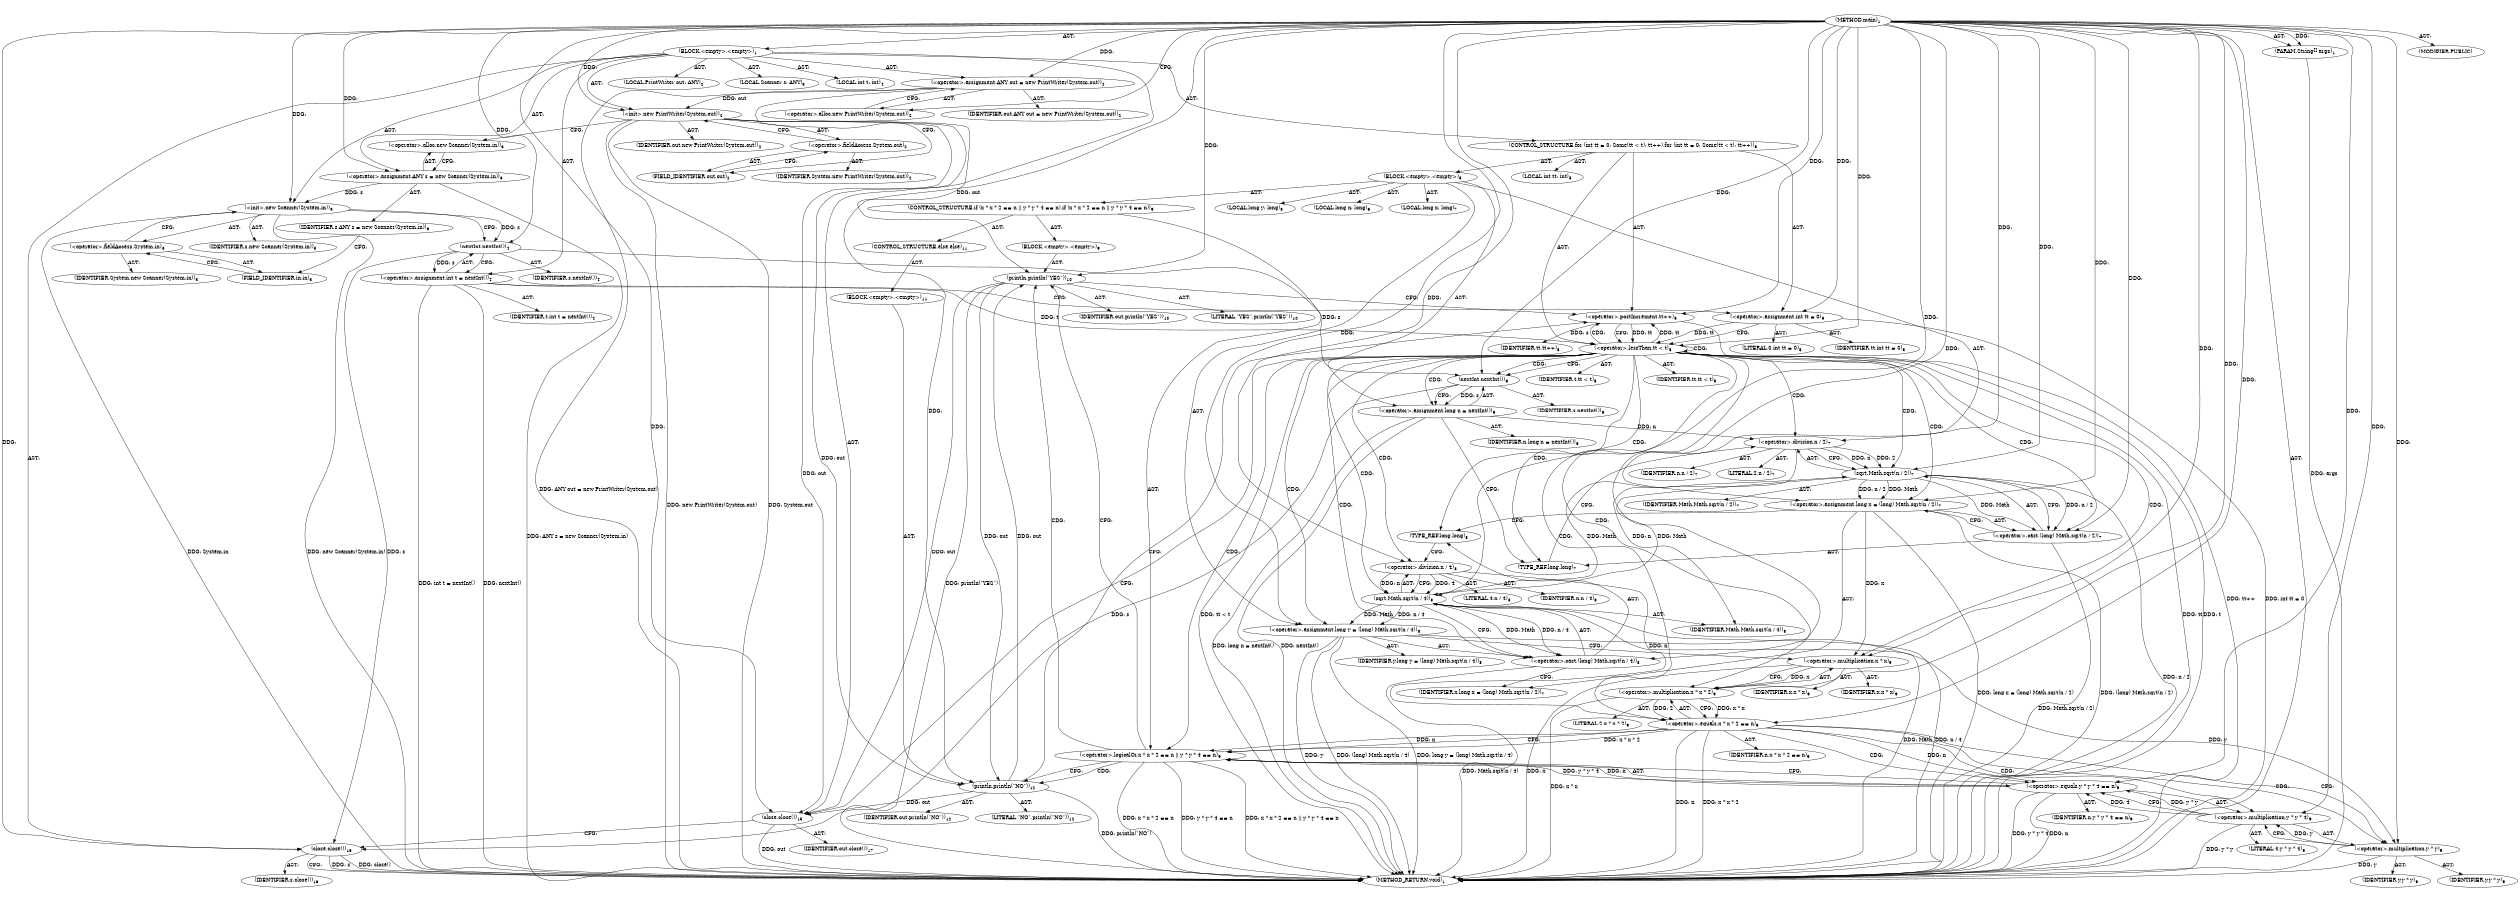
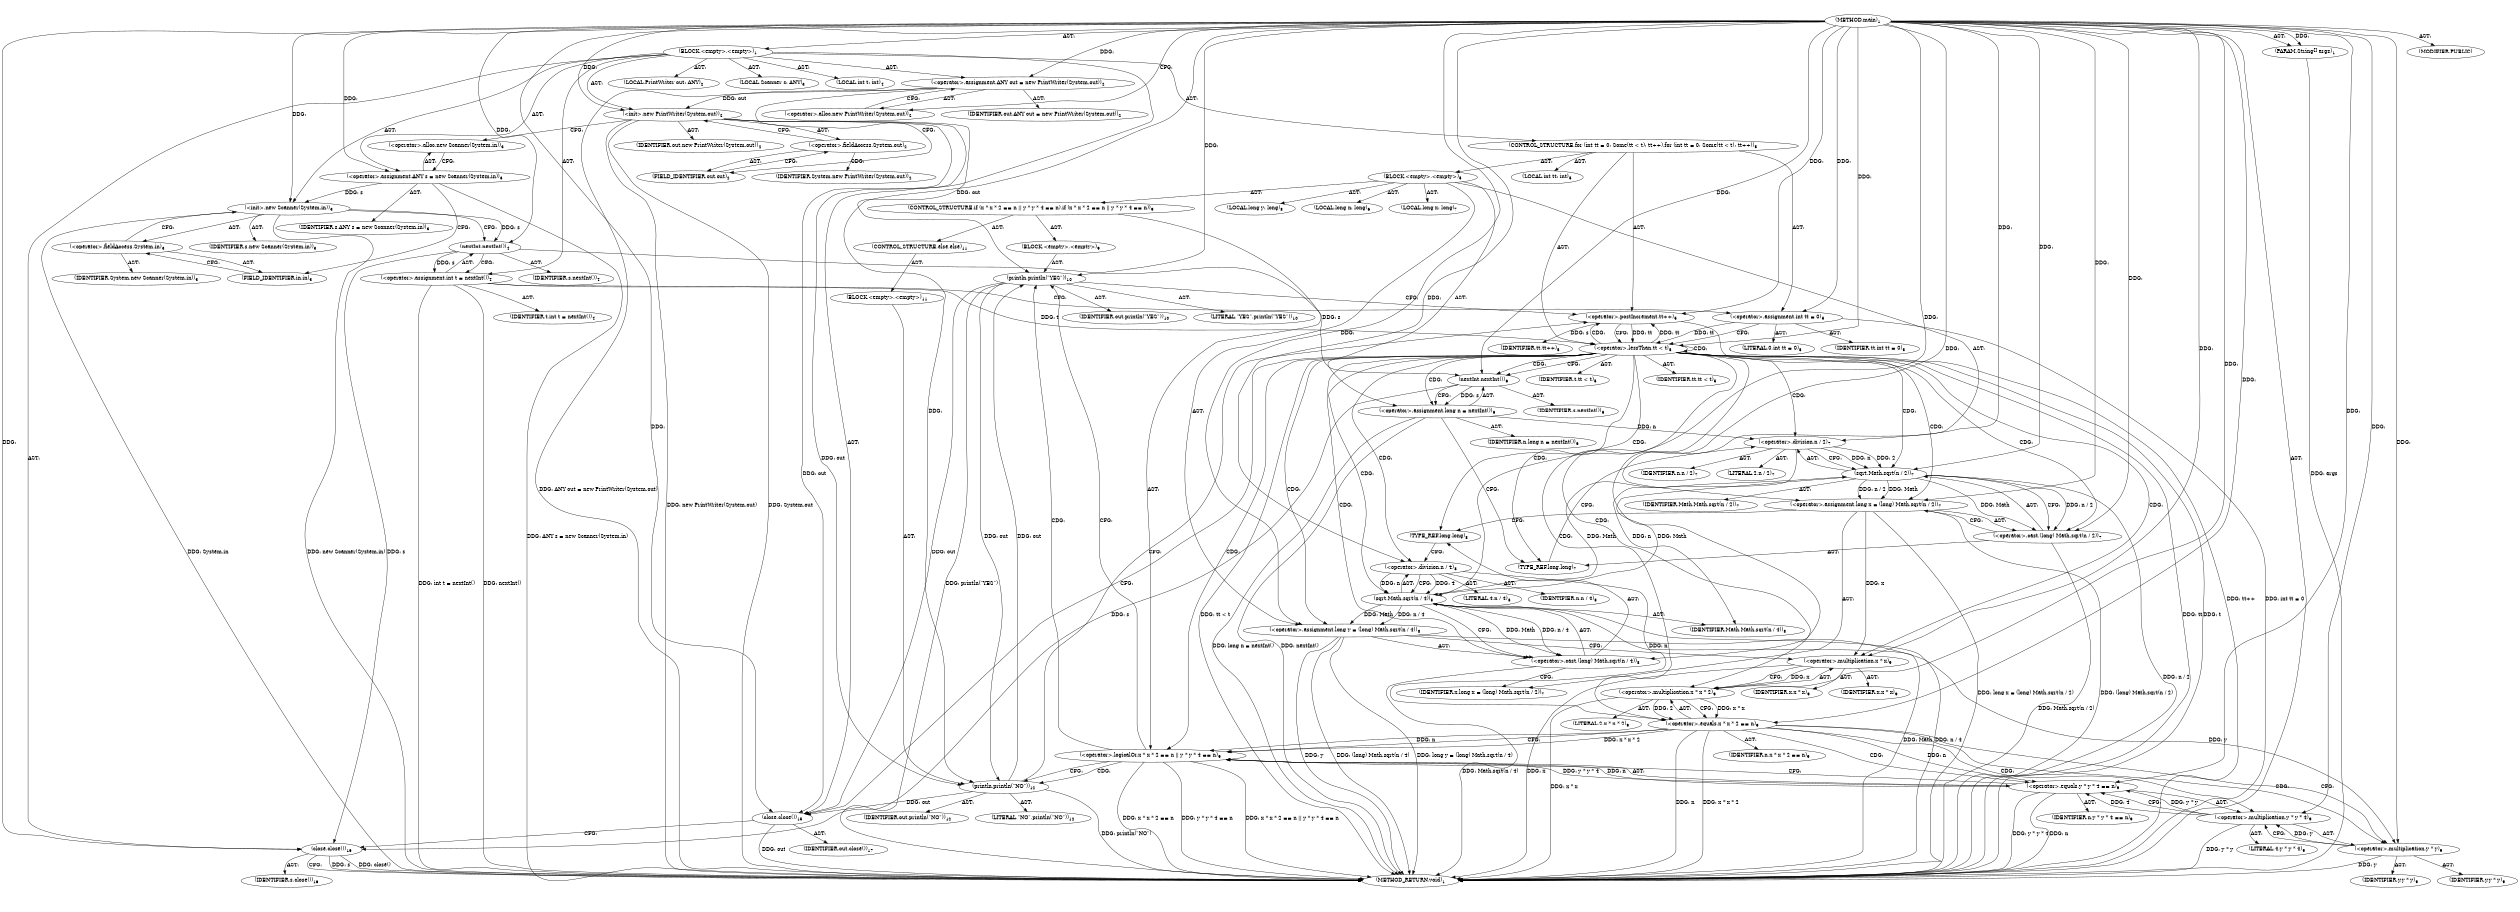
(859, 162) -> (859, 162)
(334, 258) -> (411, 251)
(1420, 662) -> none
